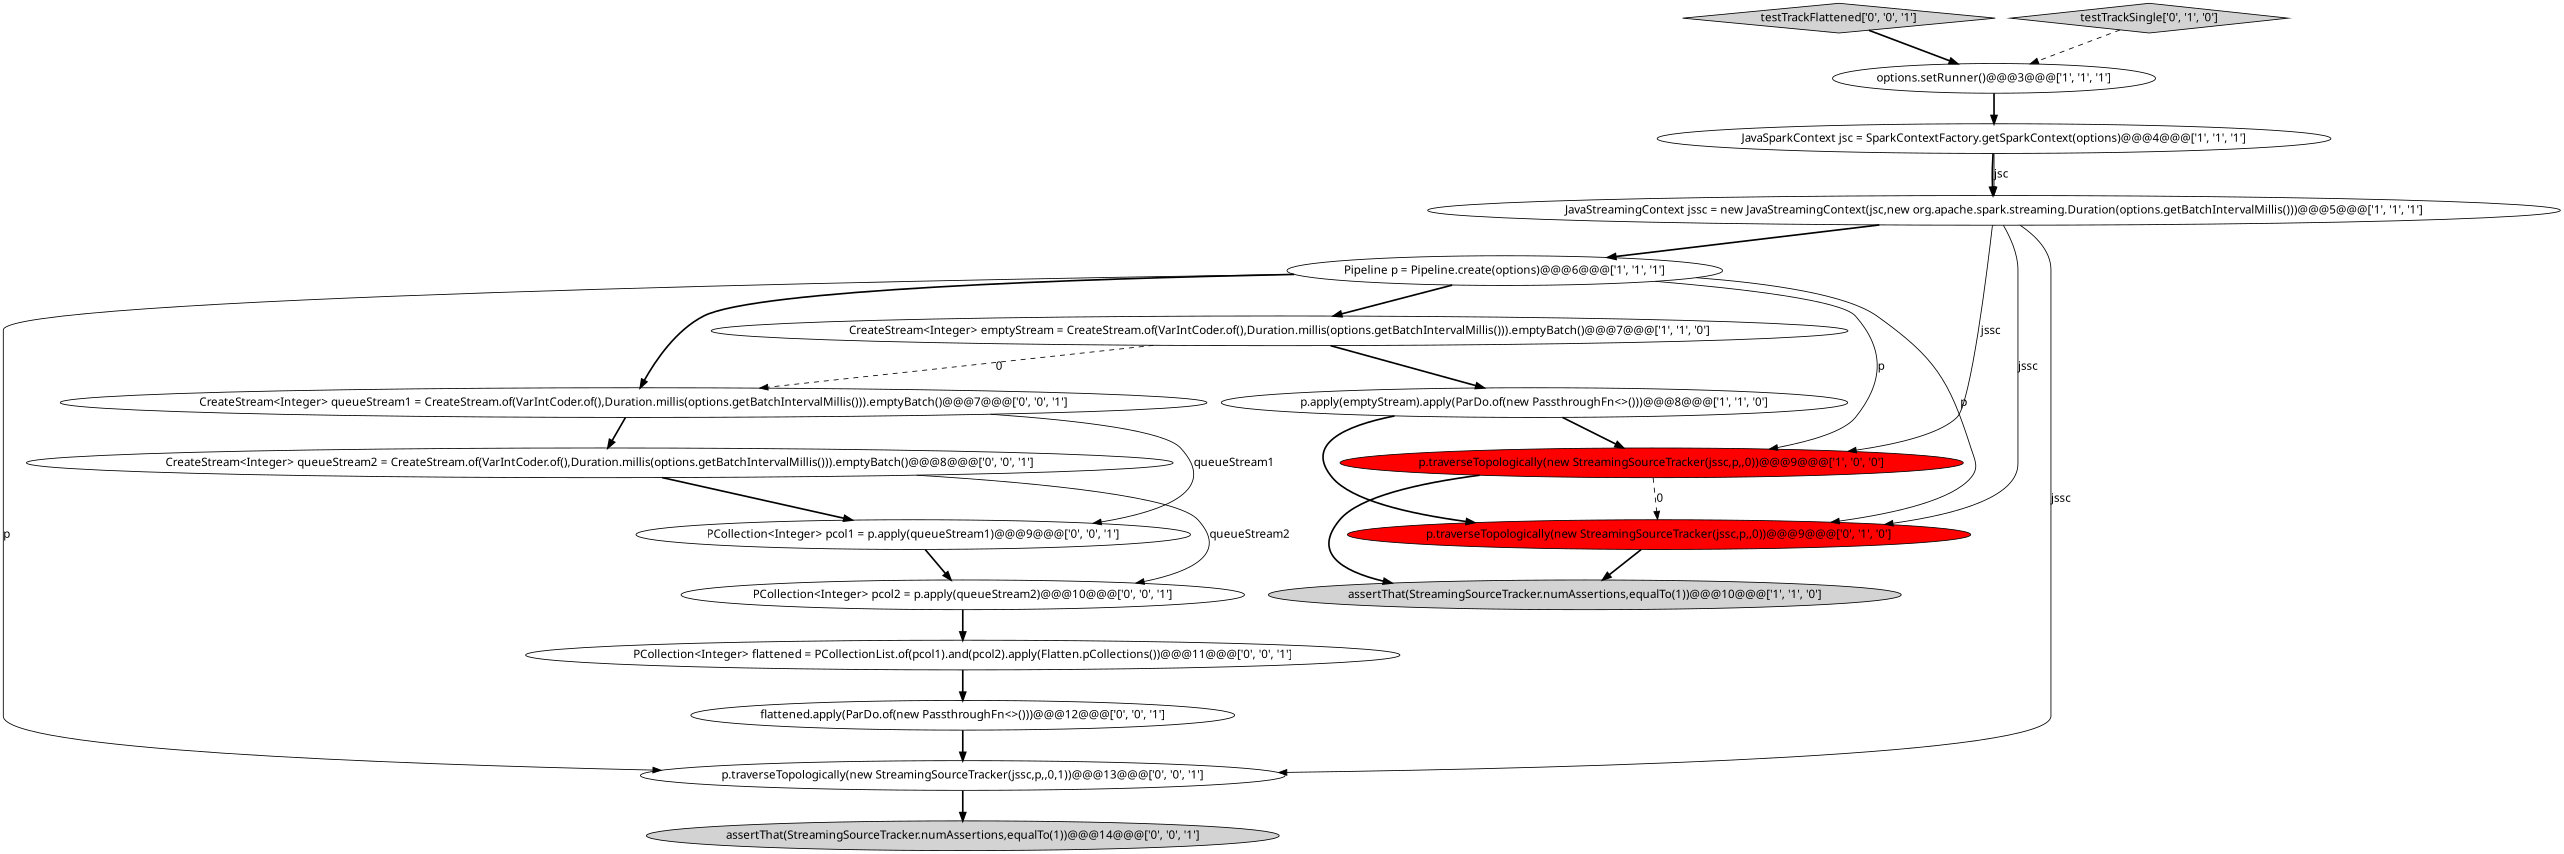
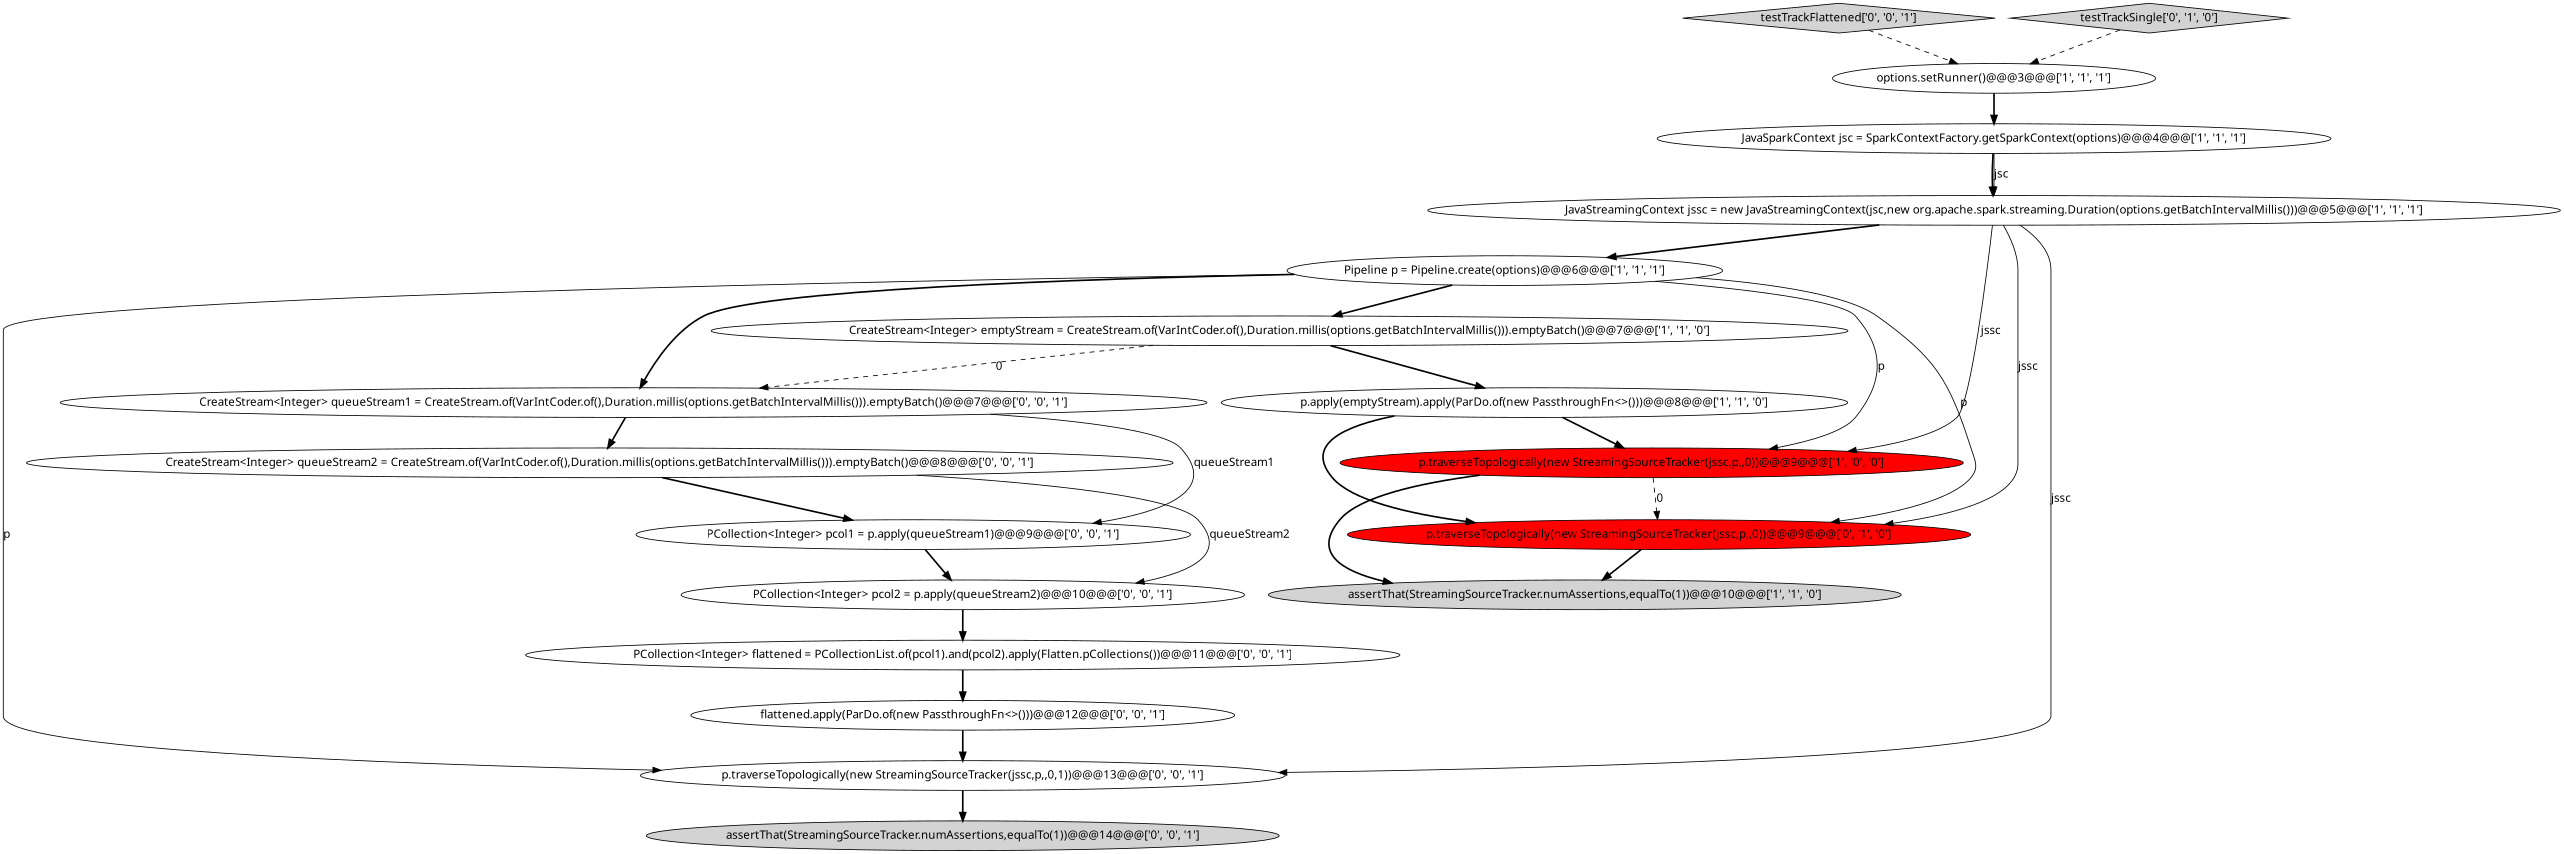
(1909, 46) -> (1909, 46)
